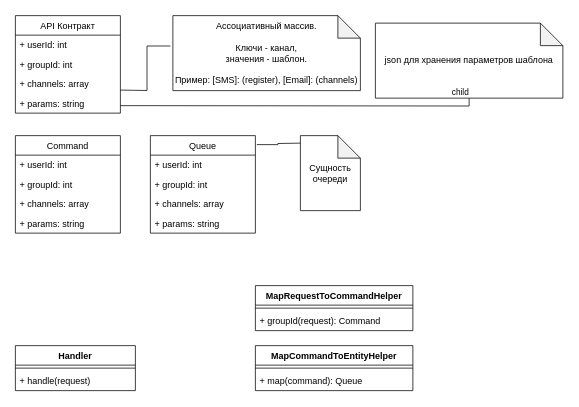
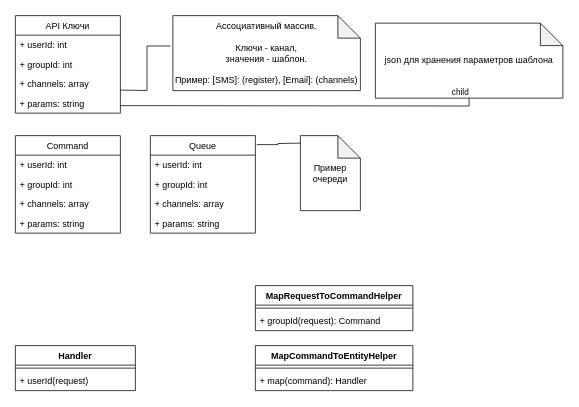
(68, 26) -> (68, 26)
(330, 173) -> (330, 173)
(60, 381) -> (61, 381)
(309, 381) -> (313, 381)
